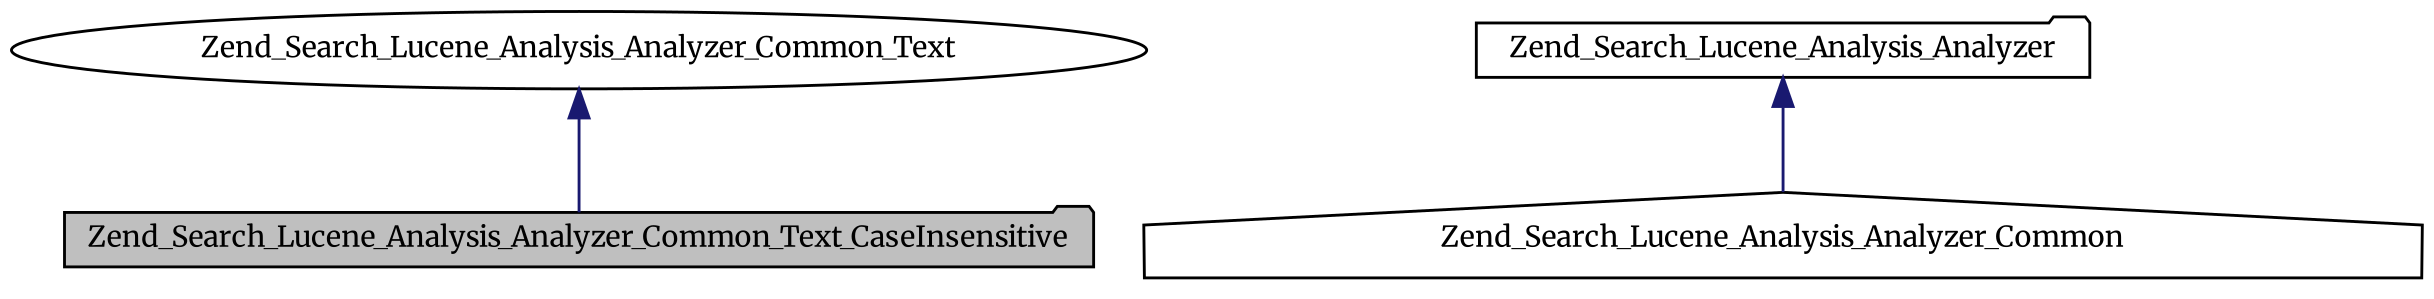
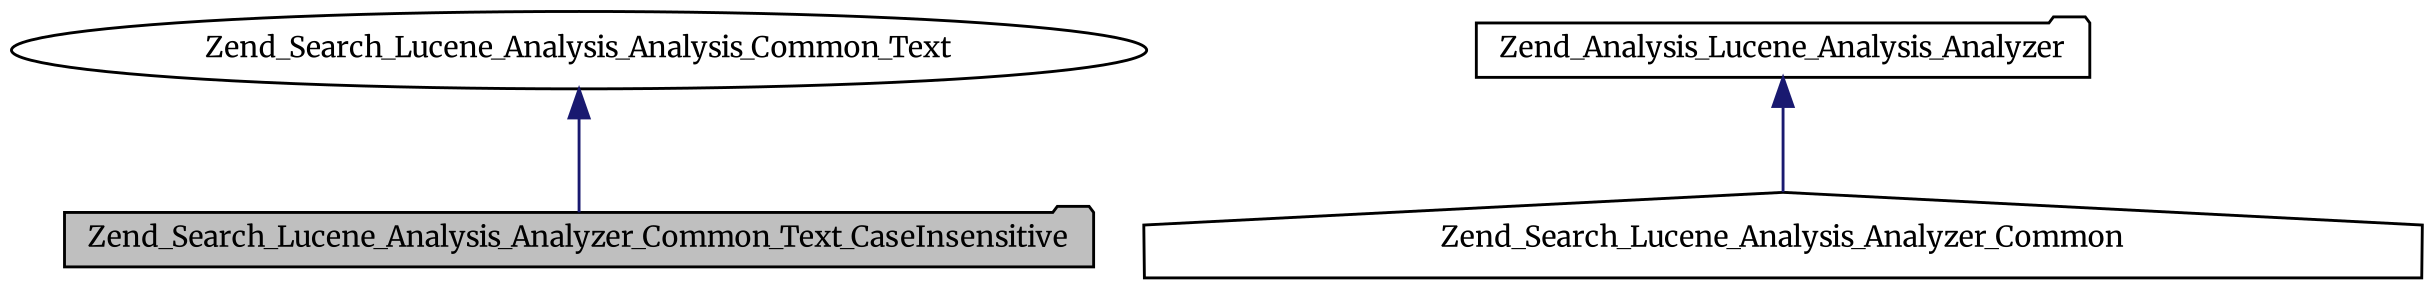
(579, 50) -> (579, 50)
(1783, 50) -> (1783, 50)
